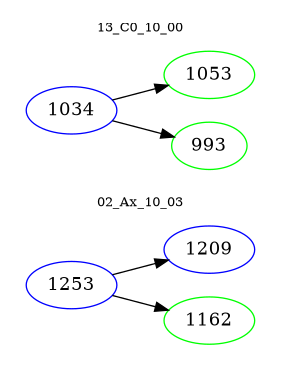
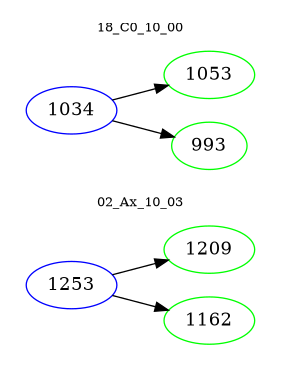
(140, 28) -> (140, 28)
(209, 250) -> (209, 250)
